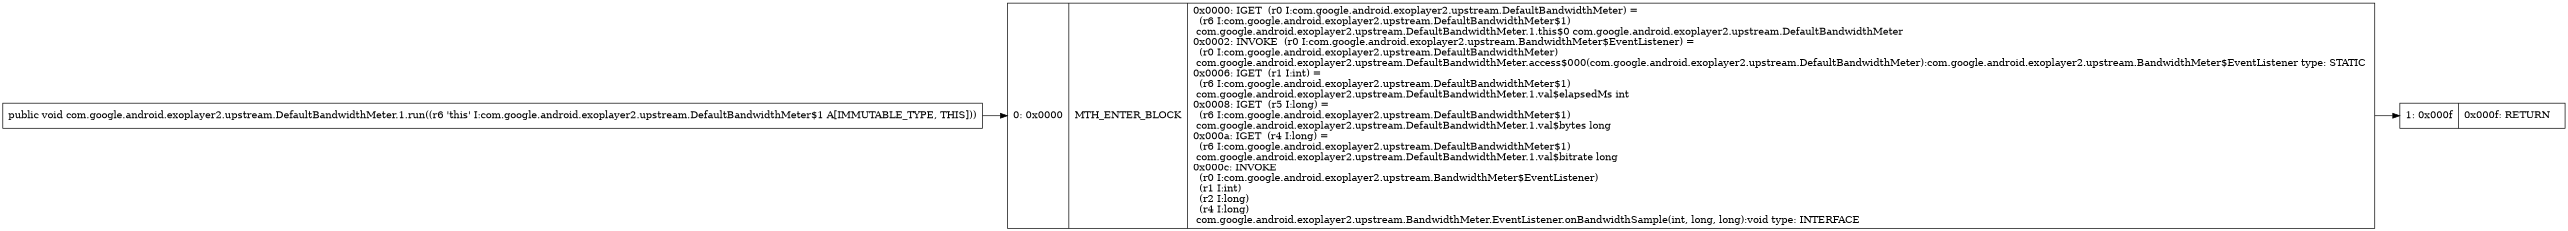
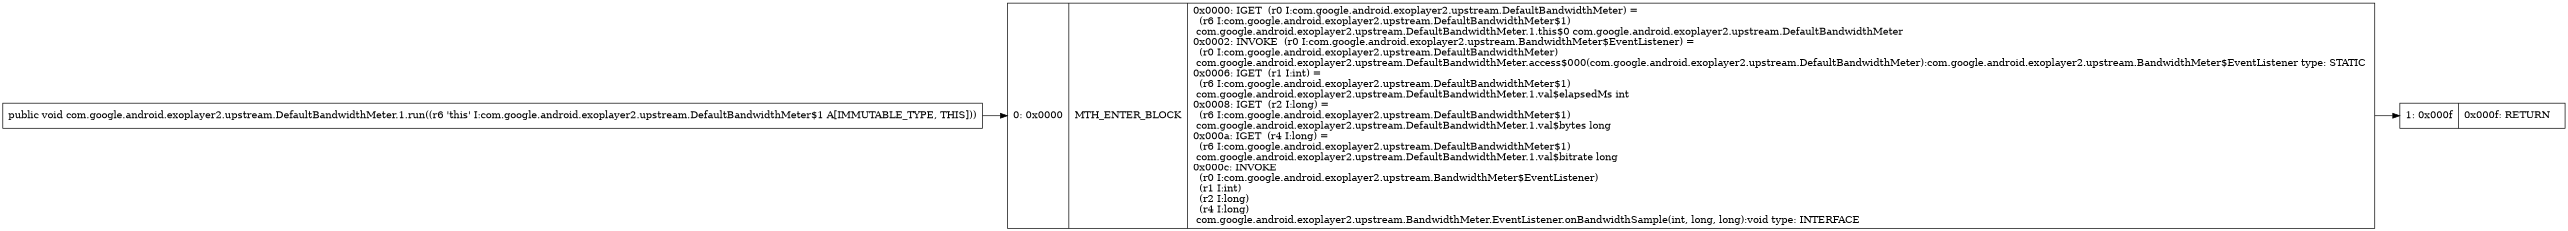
(1263, 105) -> (1263, 105)
